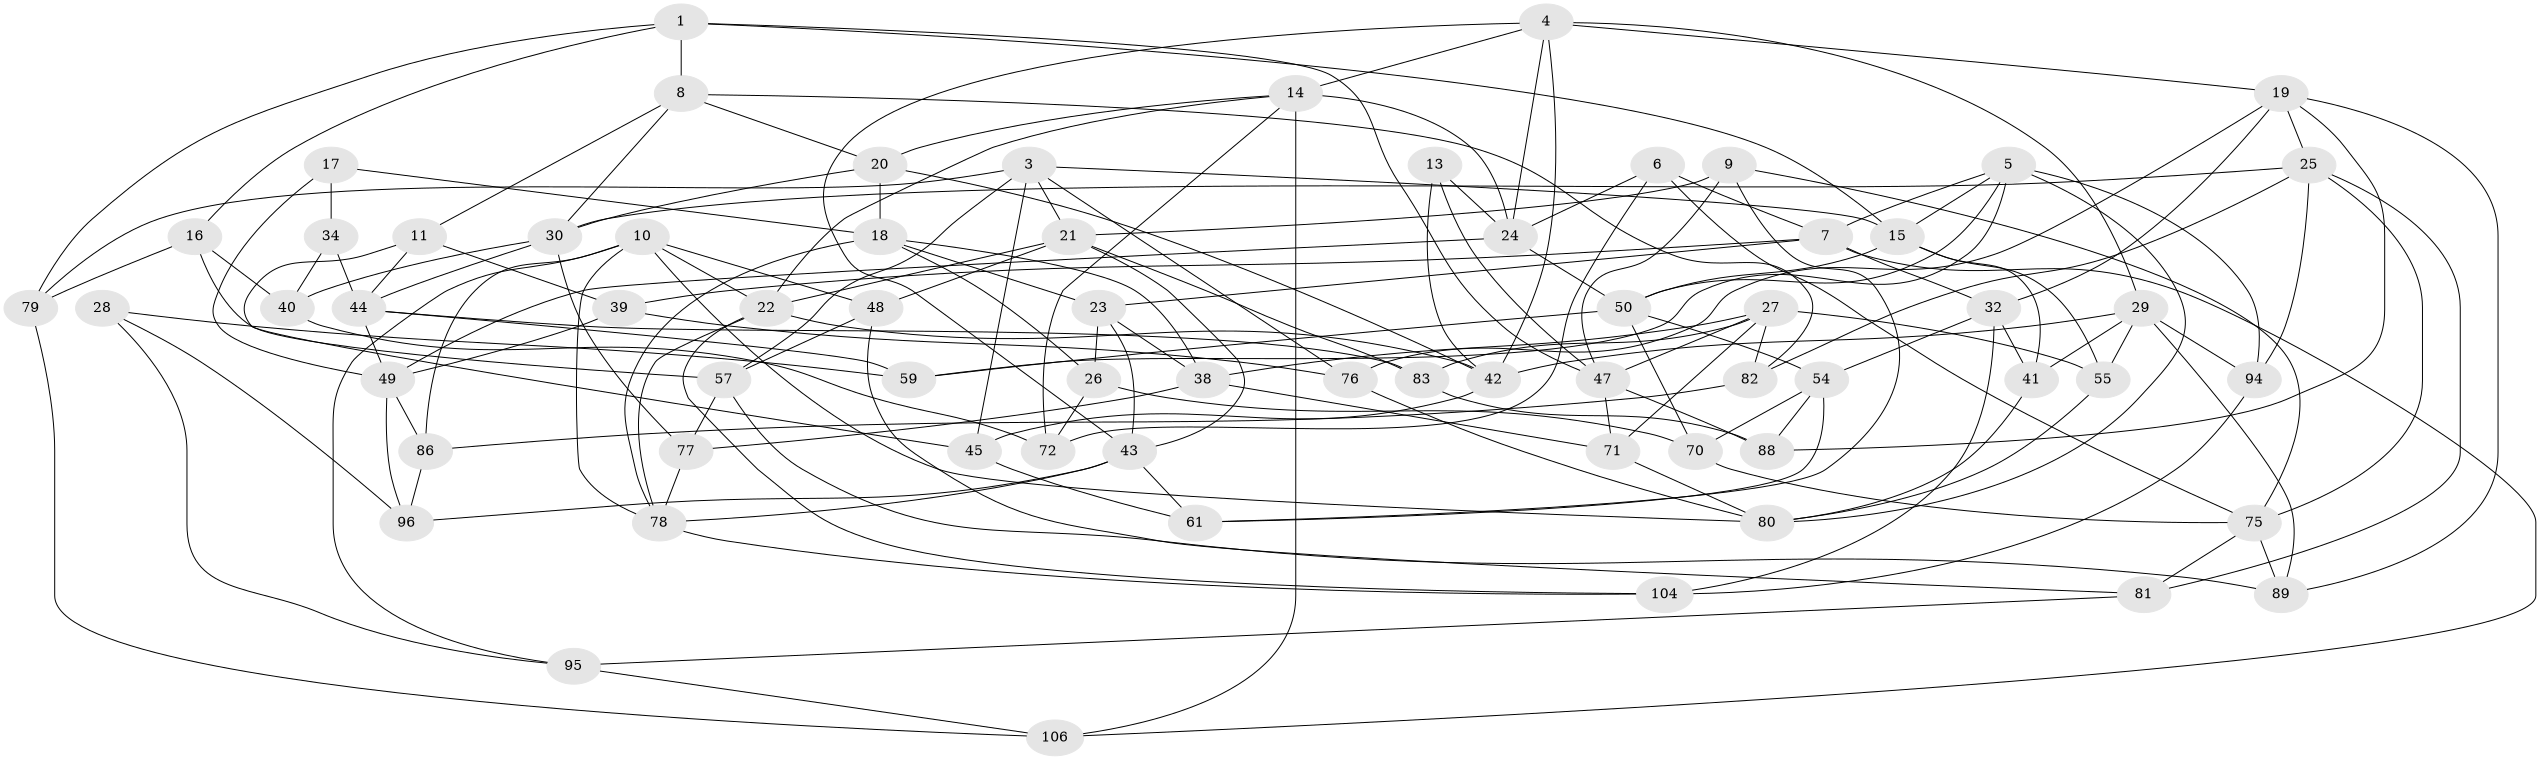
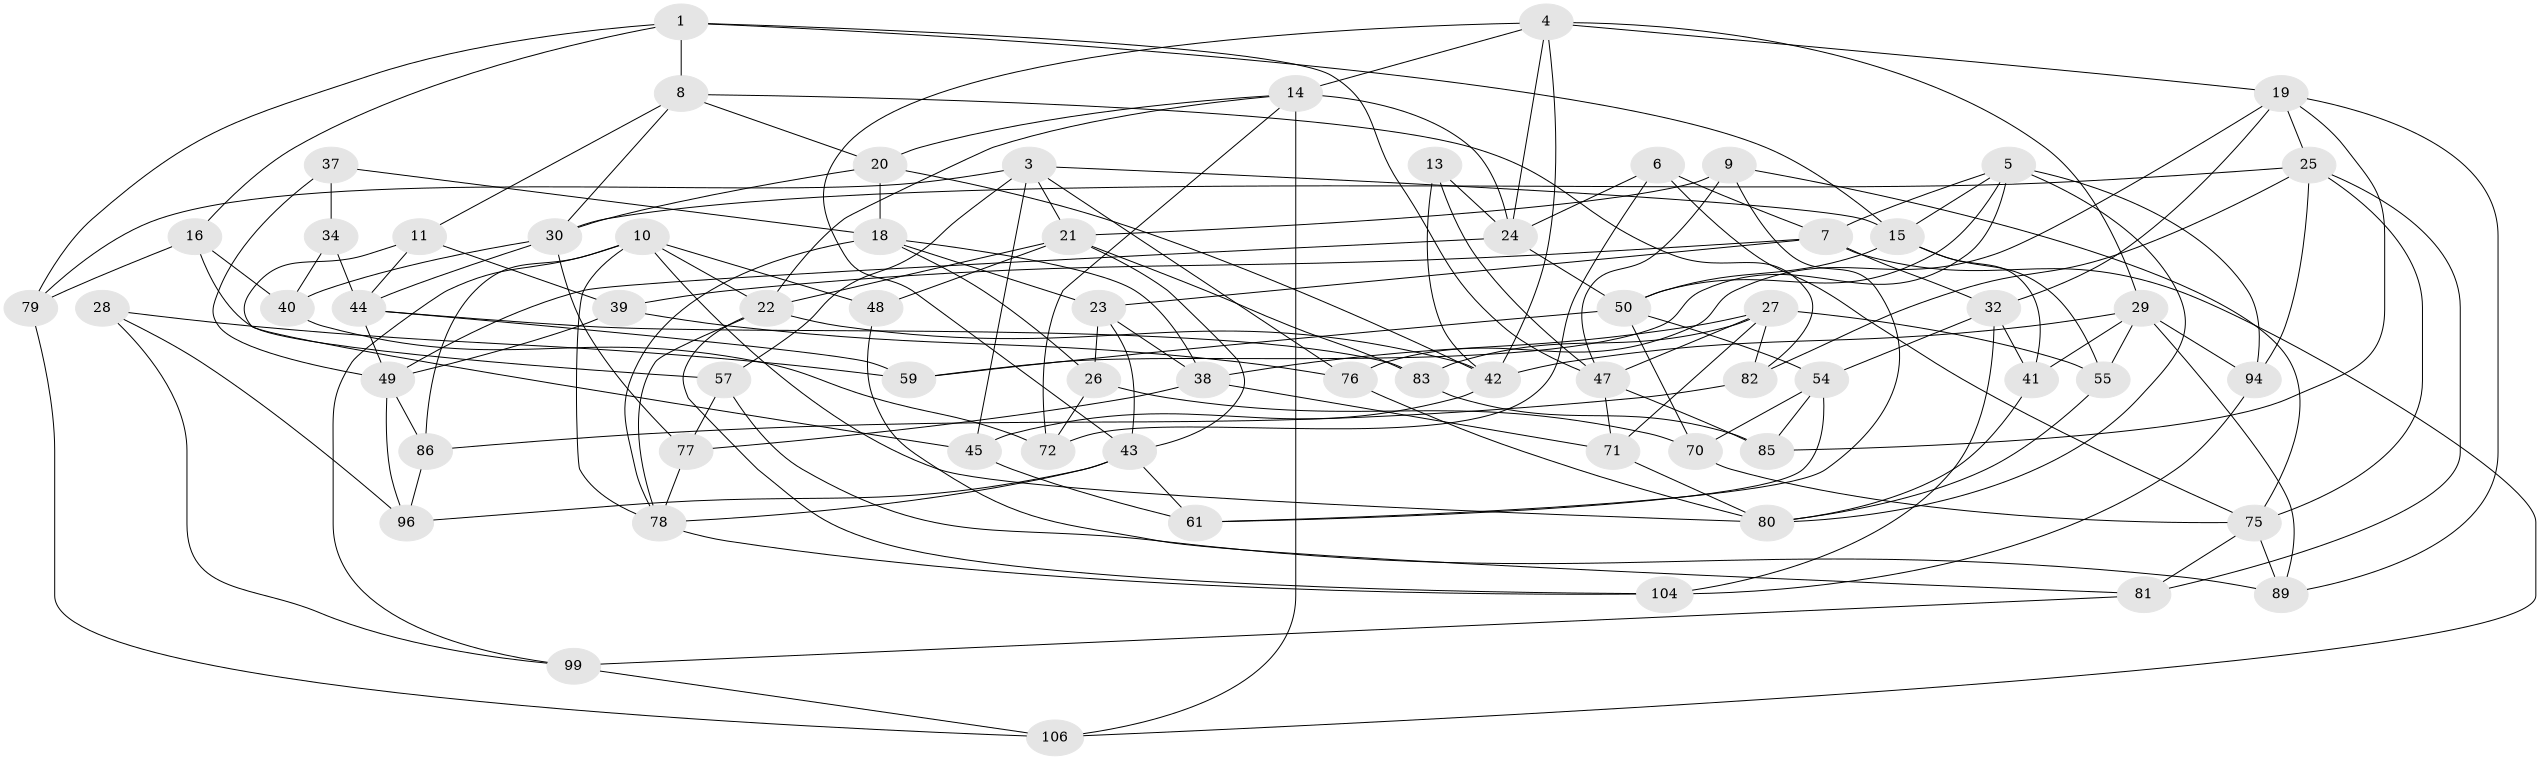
(331, 165) -> (331, 165)
(800, 344) -> none
(1767, 451) -> (1767, 451)
(574, 666) -> (574, 666)
